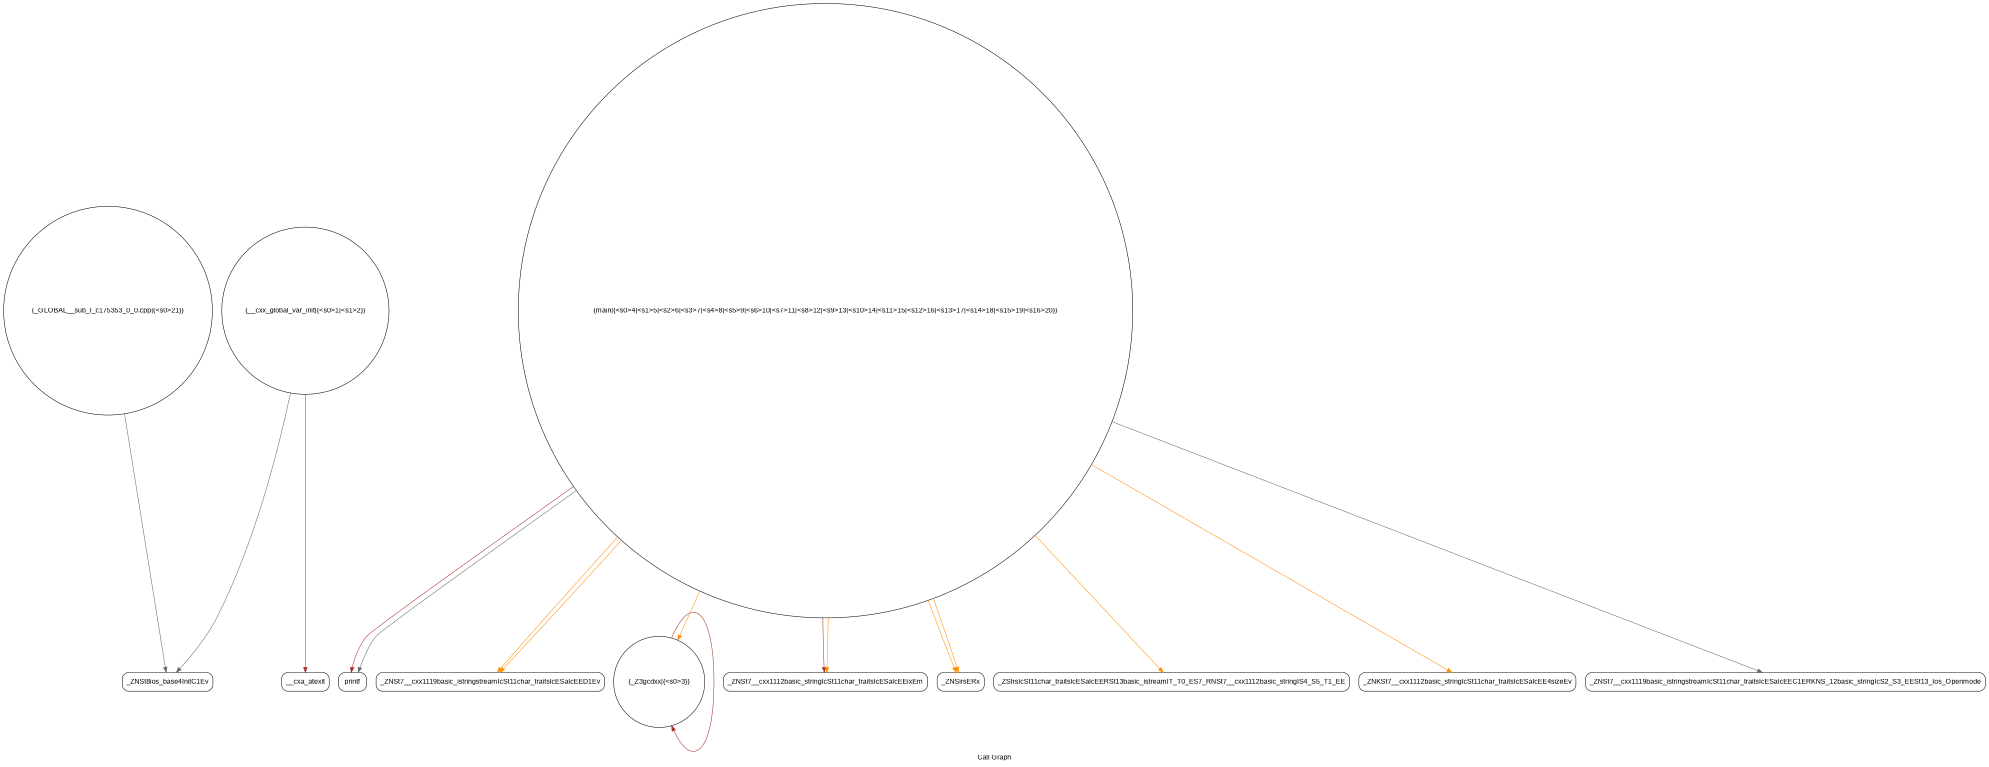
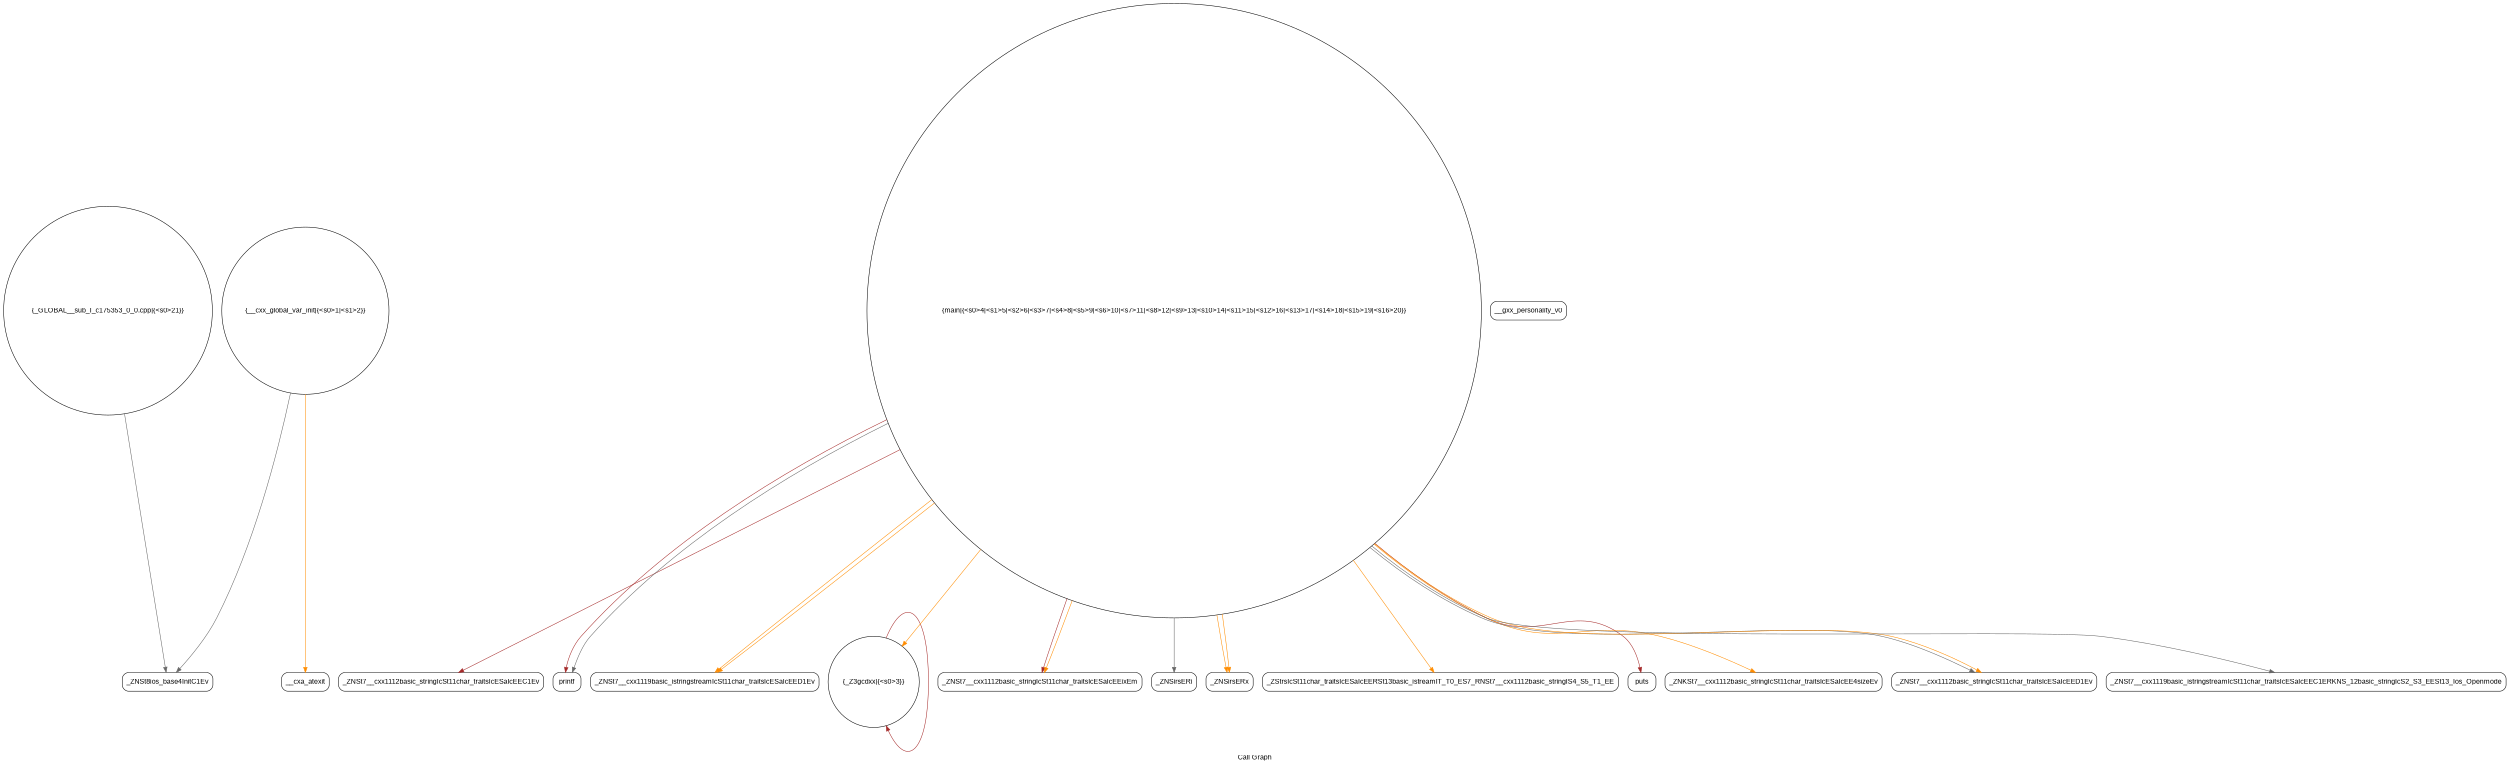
none -> (1529, 311)
(305, 531) -> (305, 531)
none -> (441, 682)
none -> (1174, 682)
none -> (1642, 682)
none -> (1994, 682)
